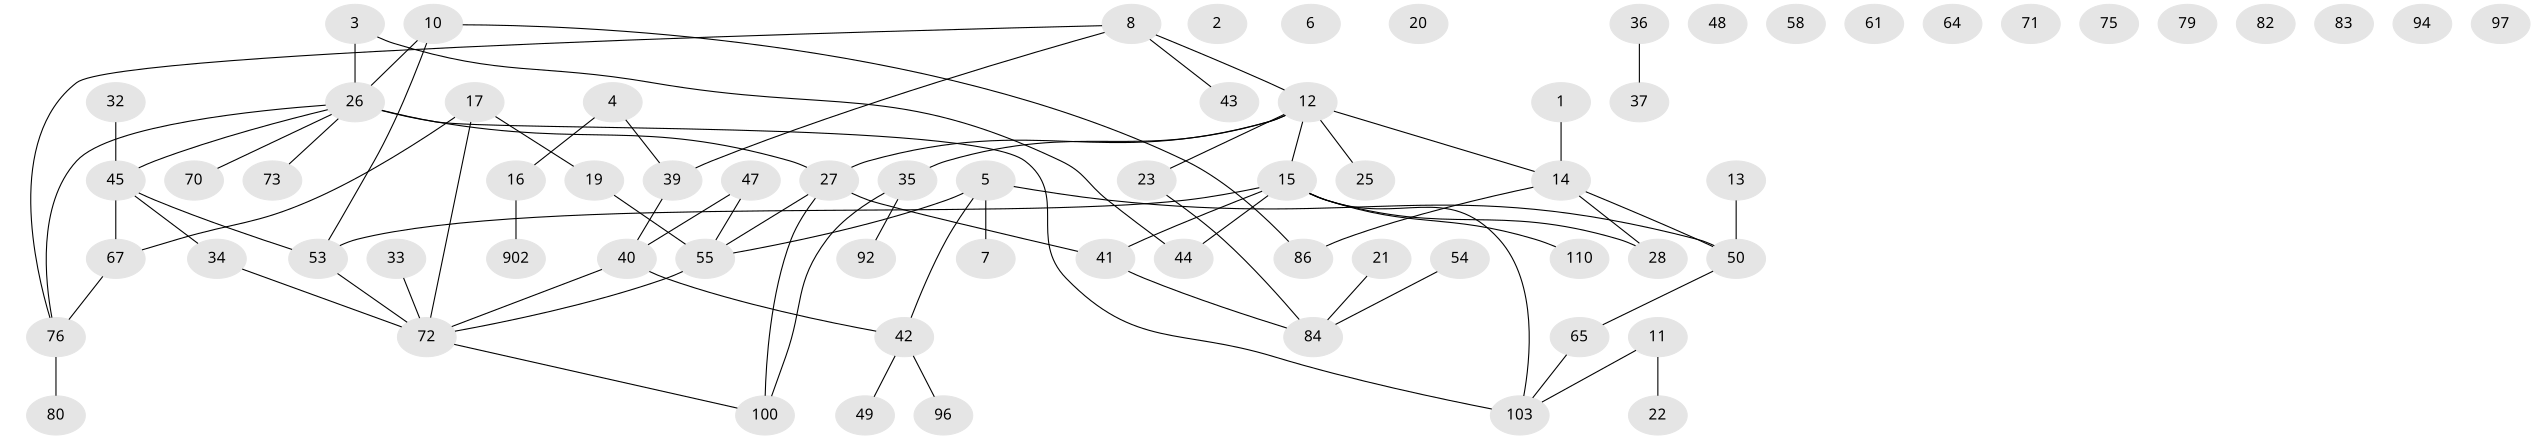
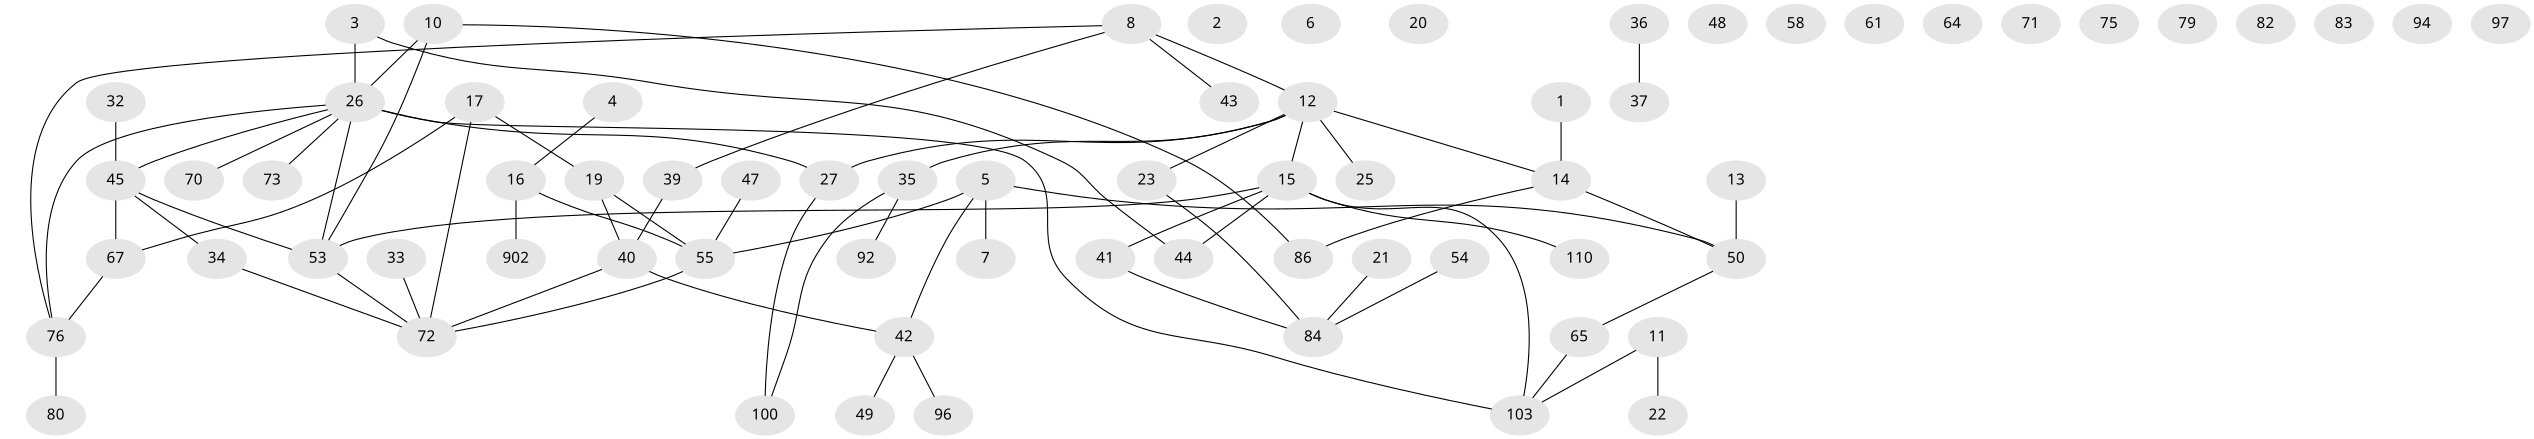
(644, 144) -> none
none -> (337, 181)
(689, 220) -> (614, 228)
(767, 220) -> (622, 223)
(964, 225) -> none
(1658, 259) -> none
(596, 376) -> none
